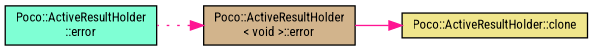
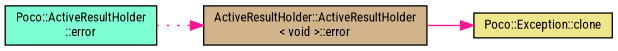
(279, 25) -> (315, 25)
(495, 25) -> (543, 25)
